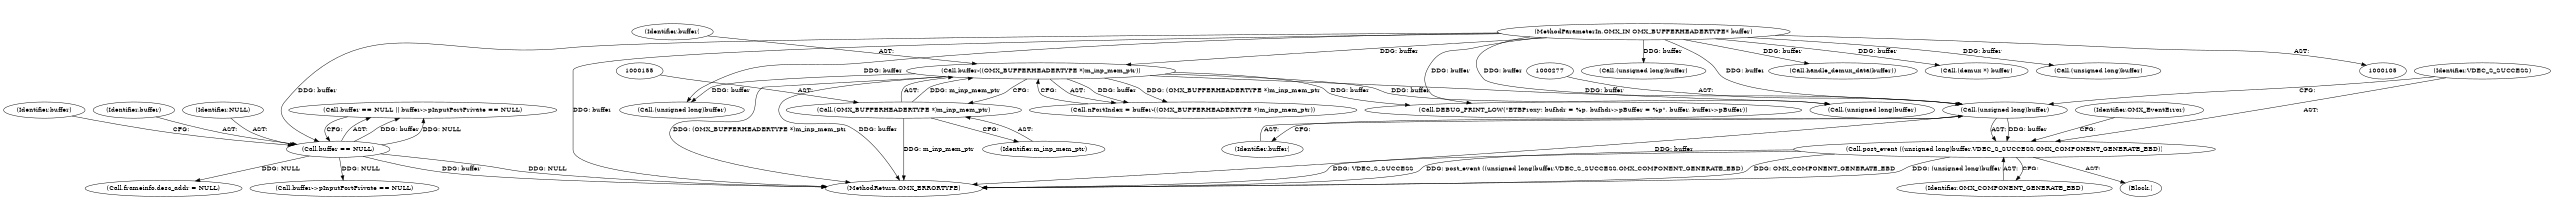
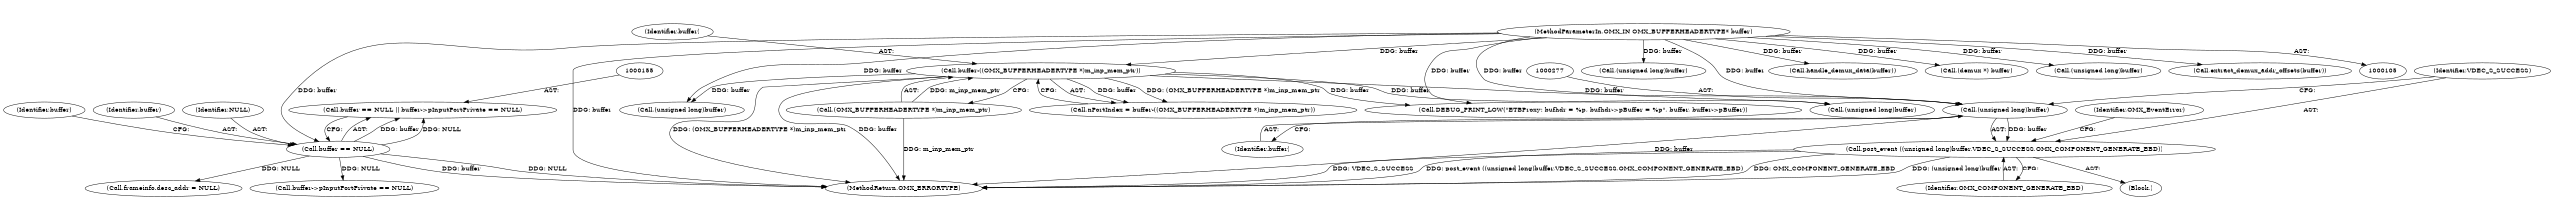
none -> (2260, 71)
(757, 88) -> (544, 88)
(1044, 149) -> none
